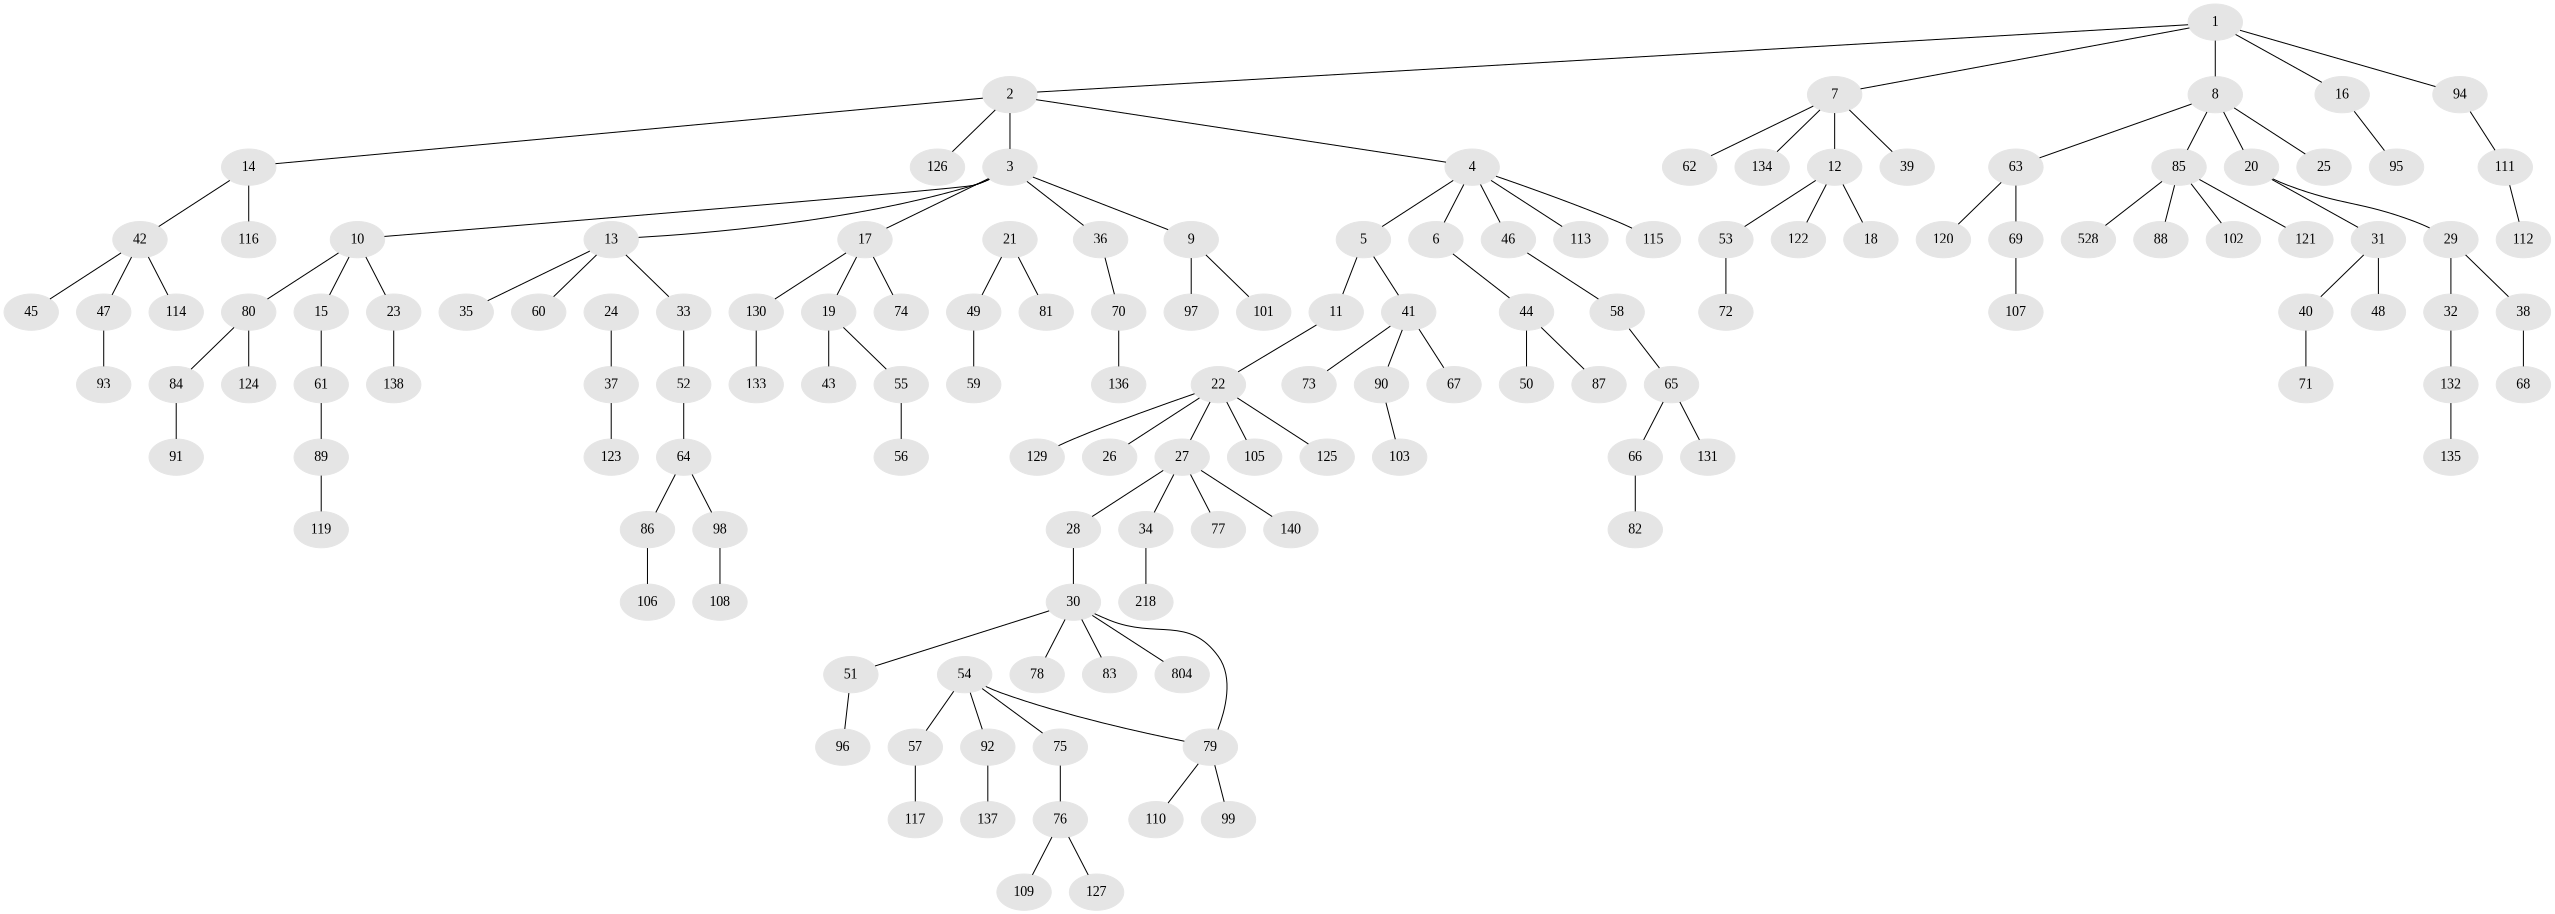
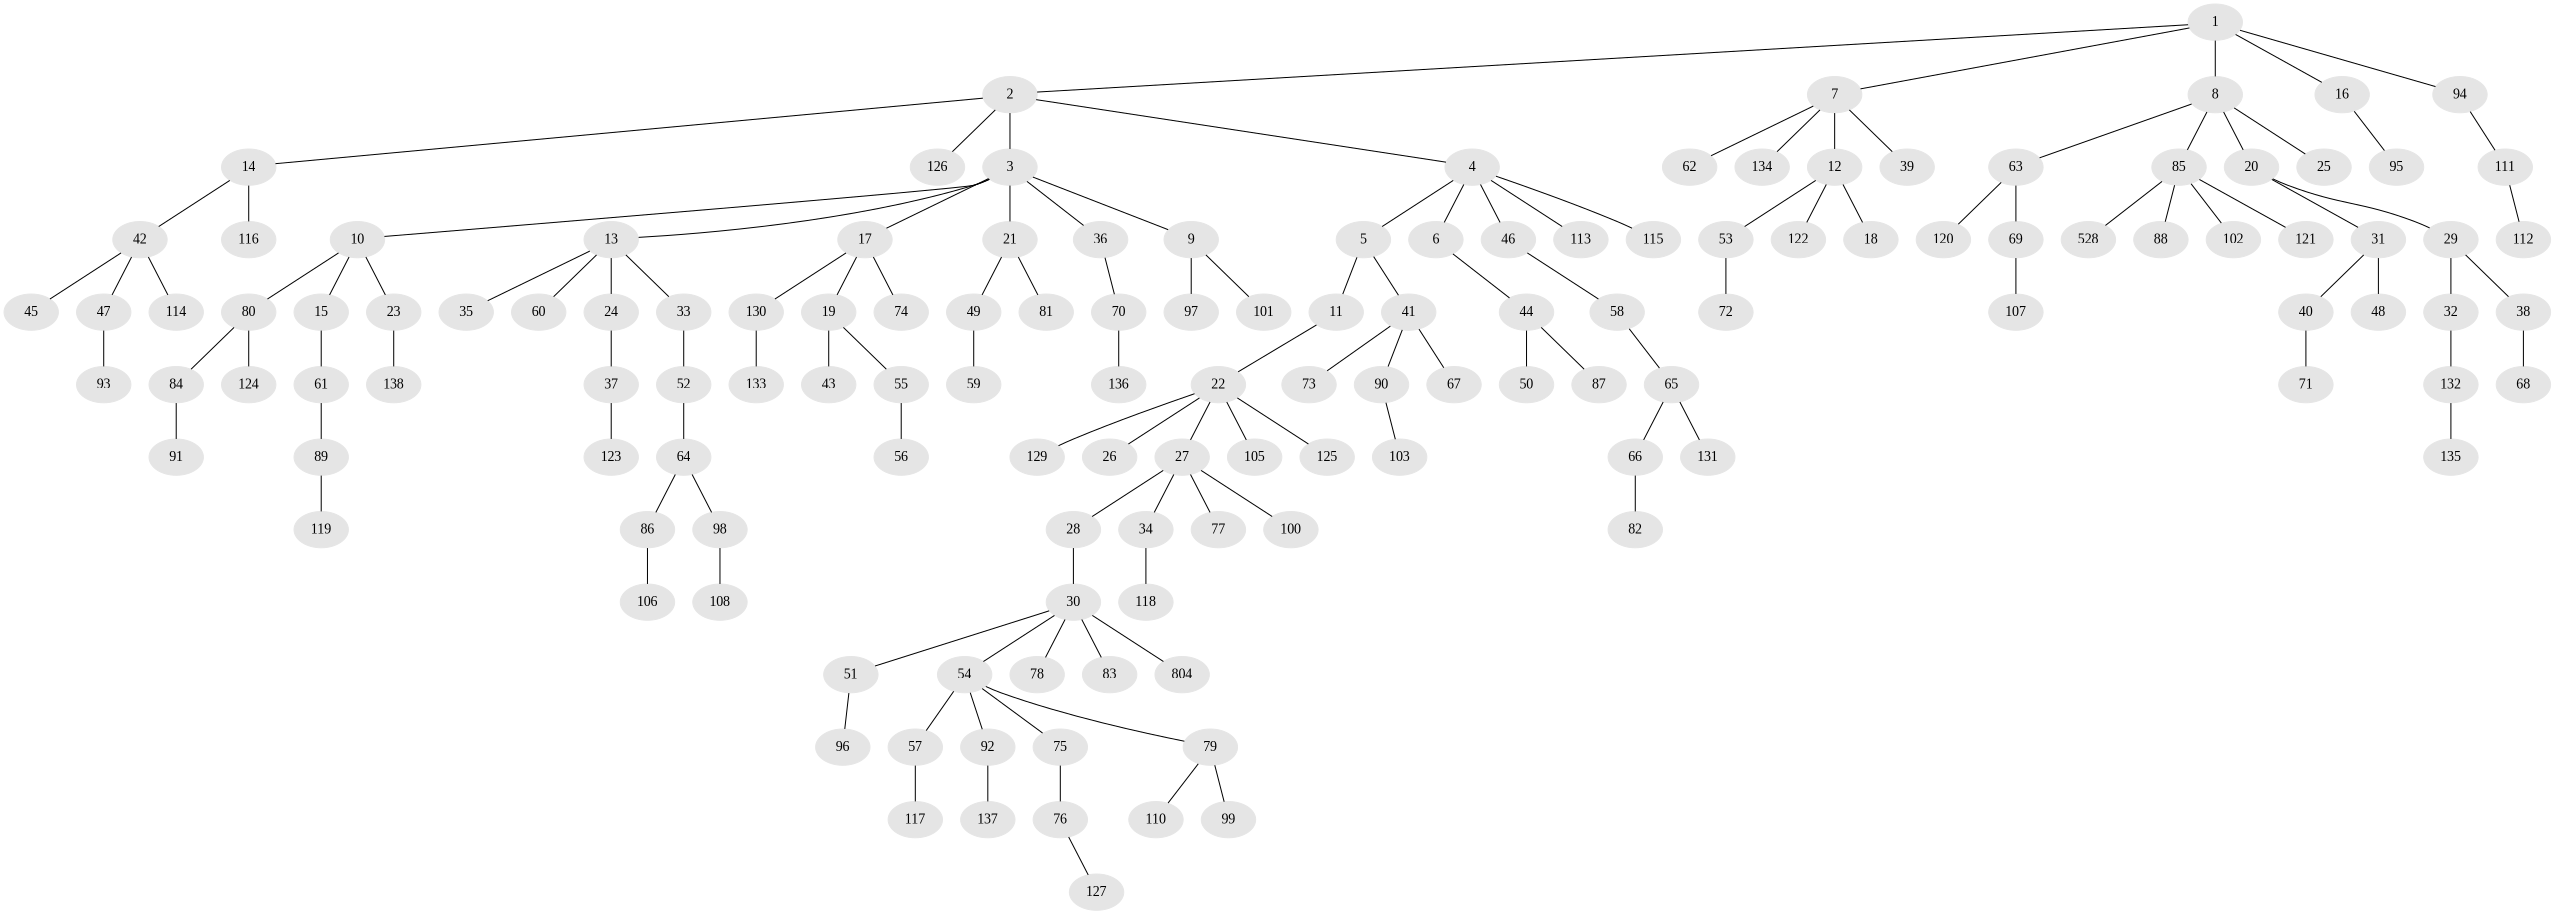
none -> (1010, 204)
none -> (611, 276)
(1291, 530) -> (1291, 530)
(1146, 602) -> (1146, 602)
(1197, 637) -> (1019, 638)
(1024, 892) -> none
